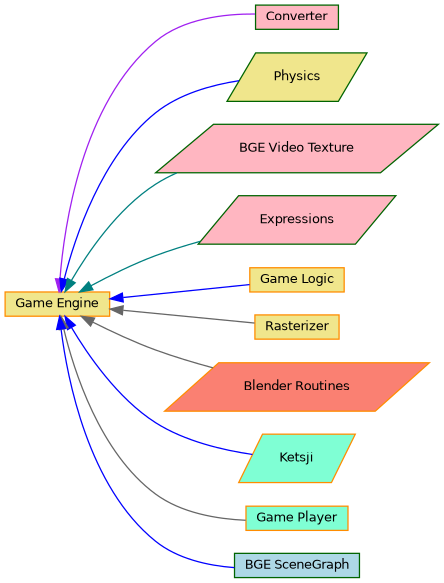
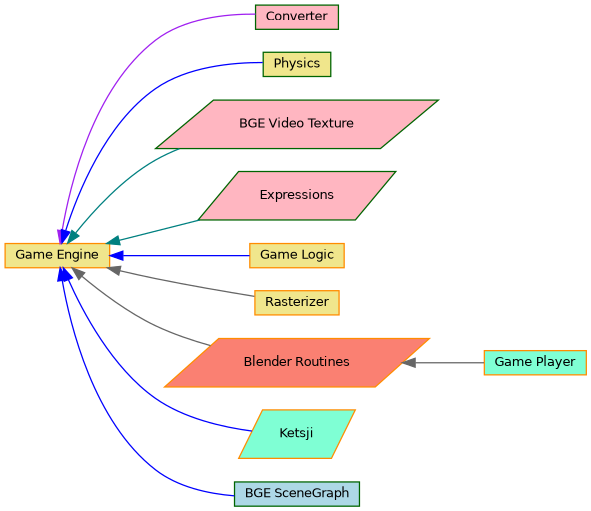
(297, 77) -> (297, 64)
(122, 460) -> (450, 363)
